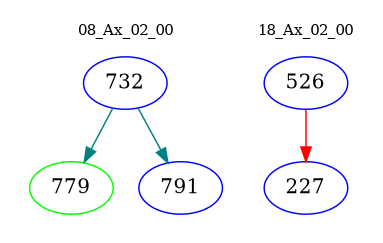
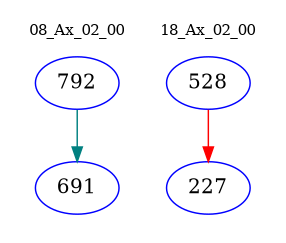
(125, 83) -> (77, 83)
(306, 83) -> (208, 83)
(71, 188) -> none
(181, 188) -> (77, 188)
